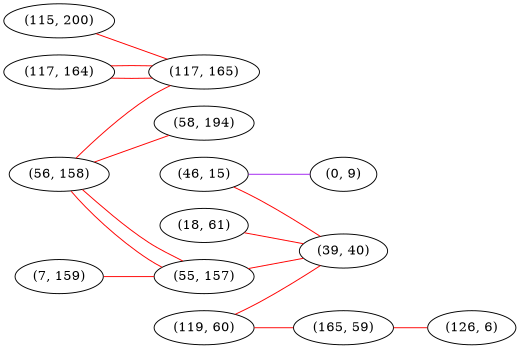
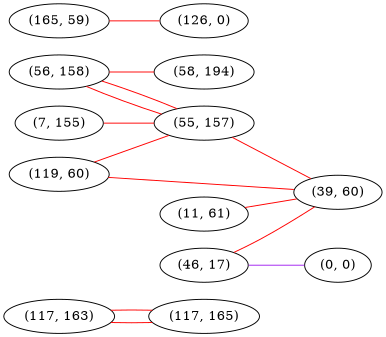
(59, 21) -> none
(59, 72) -> (59, 316)
(121, 118) -> none
(204, 174) -> (204, 265)
(343, 174) -> (338, 265)
(204, 225) -> (204, 214)
(343, 251) -> (338, 192)
(59, 277) -> (59, 123)
(274, 328) -> (132, 149)
(472, 328) -> (204, 21)
